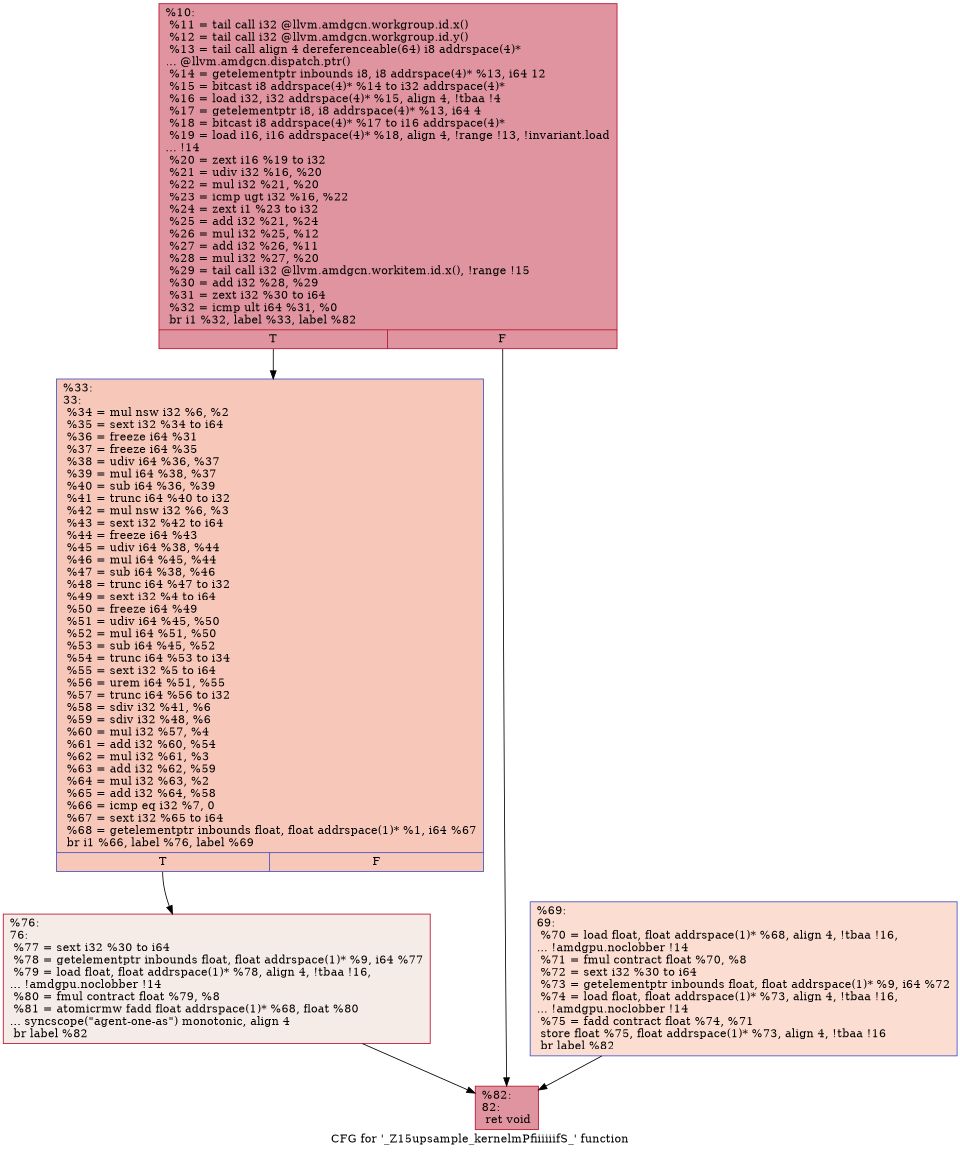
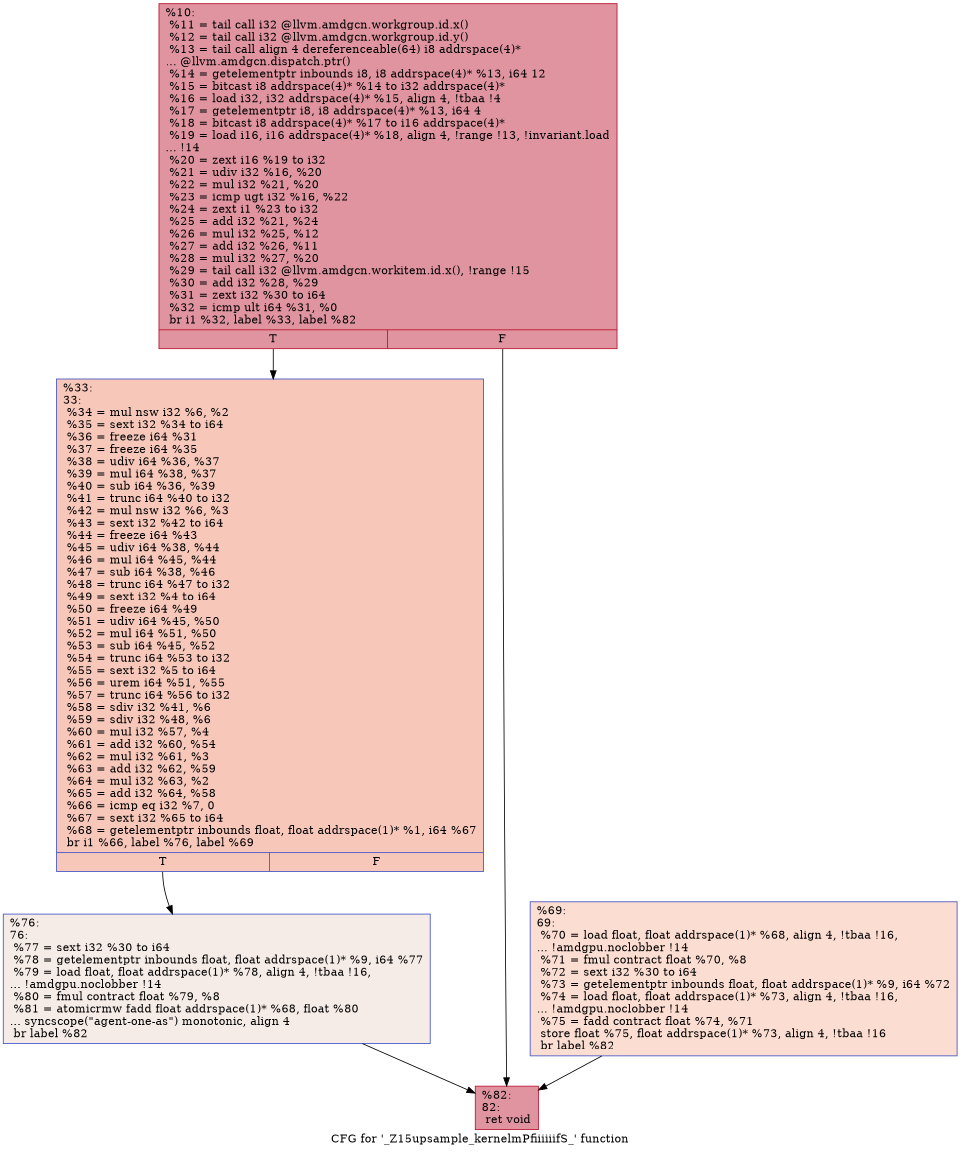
(147, 658) -> (147, 658)
(217, 979) -> (217, 979)
